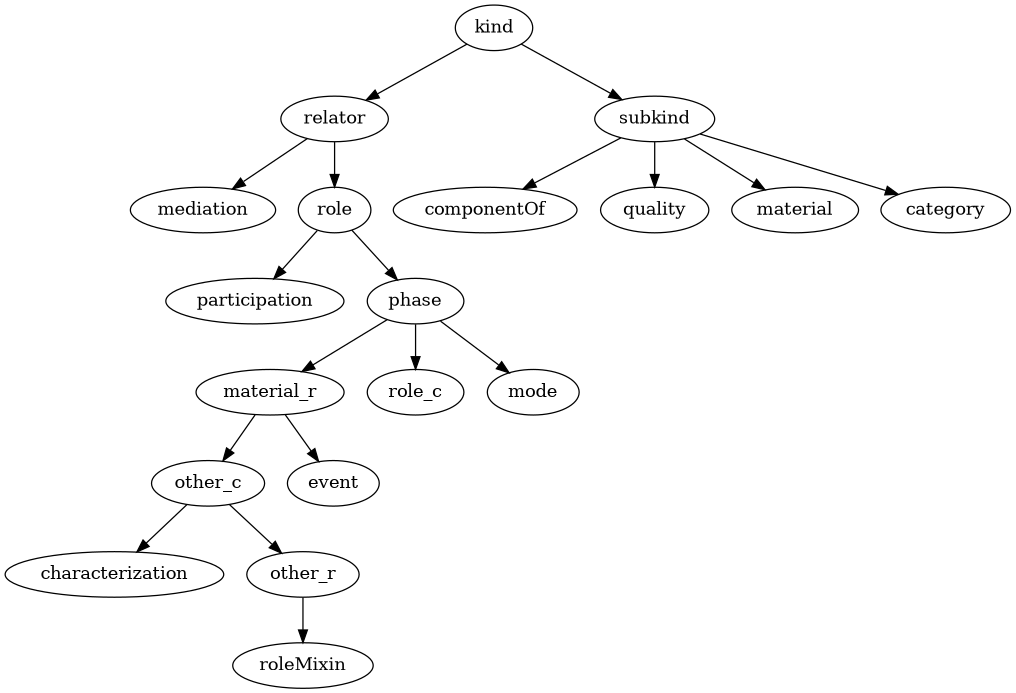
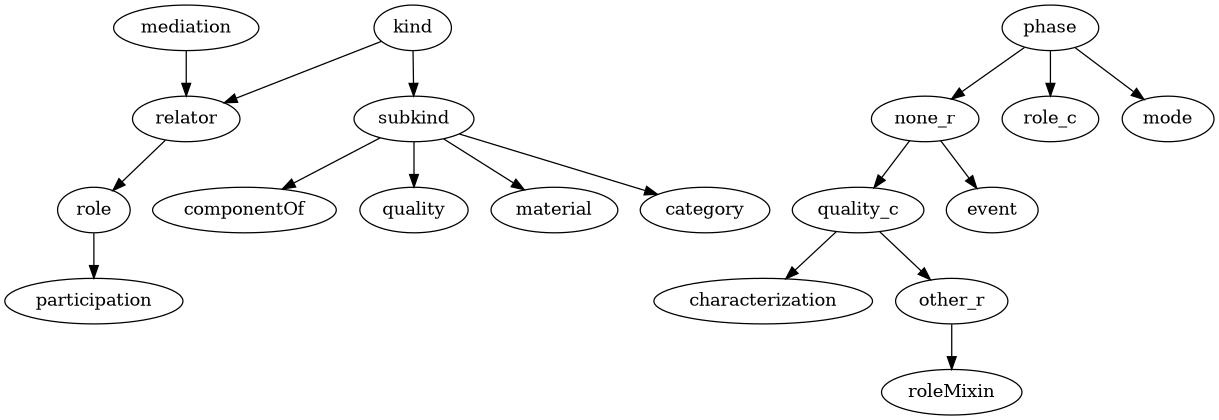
(275, 160) -> (186, 67)
(370, 250) -> none
(270, 392) -> (925, 119)
(208, 483) -> (858, 210)
